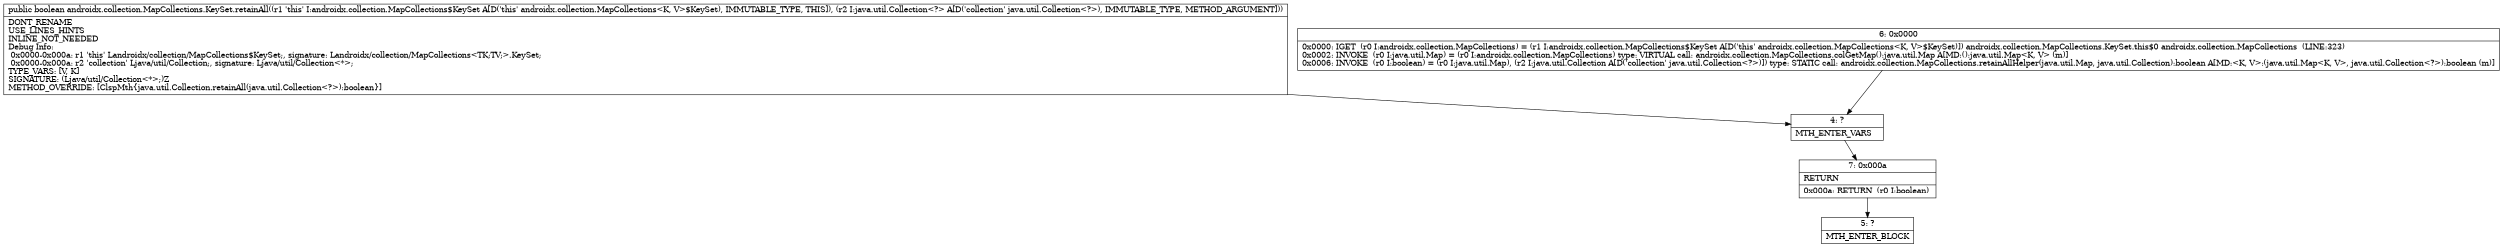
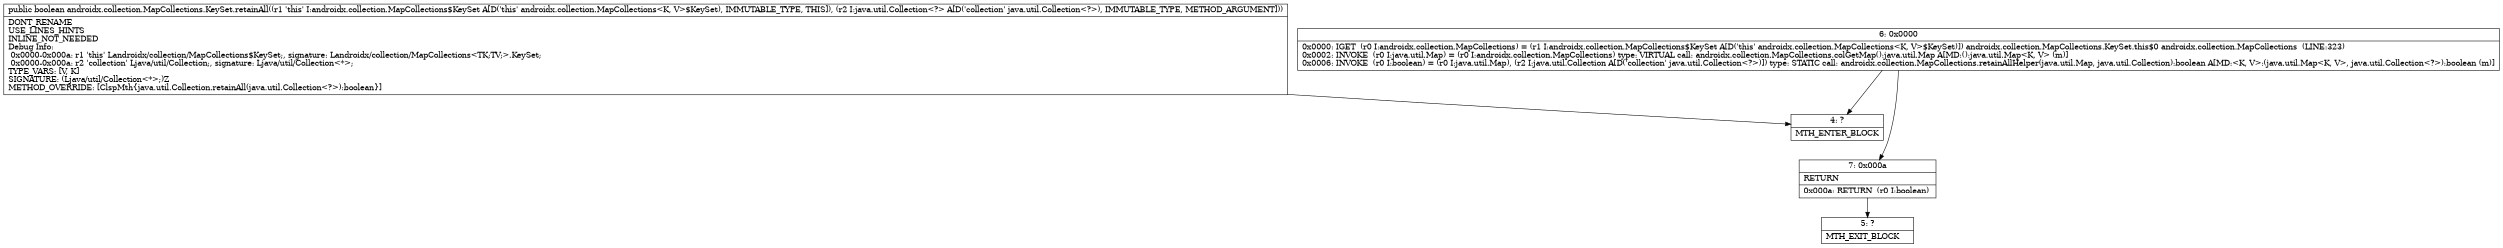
(1834, 134) -> (1837, 134)
(1849, 148) -> (1894, 114)
(1868, 237) -> (1863, 237)
